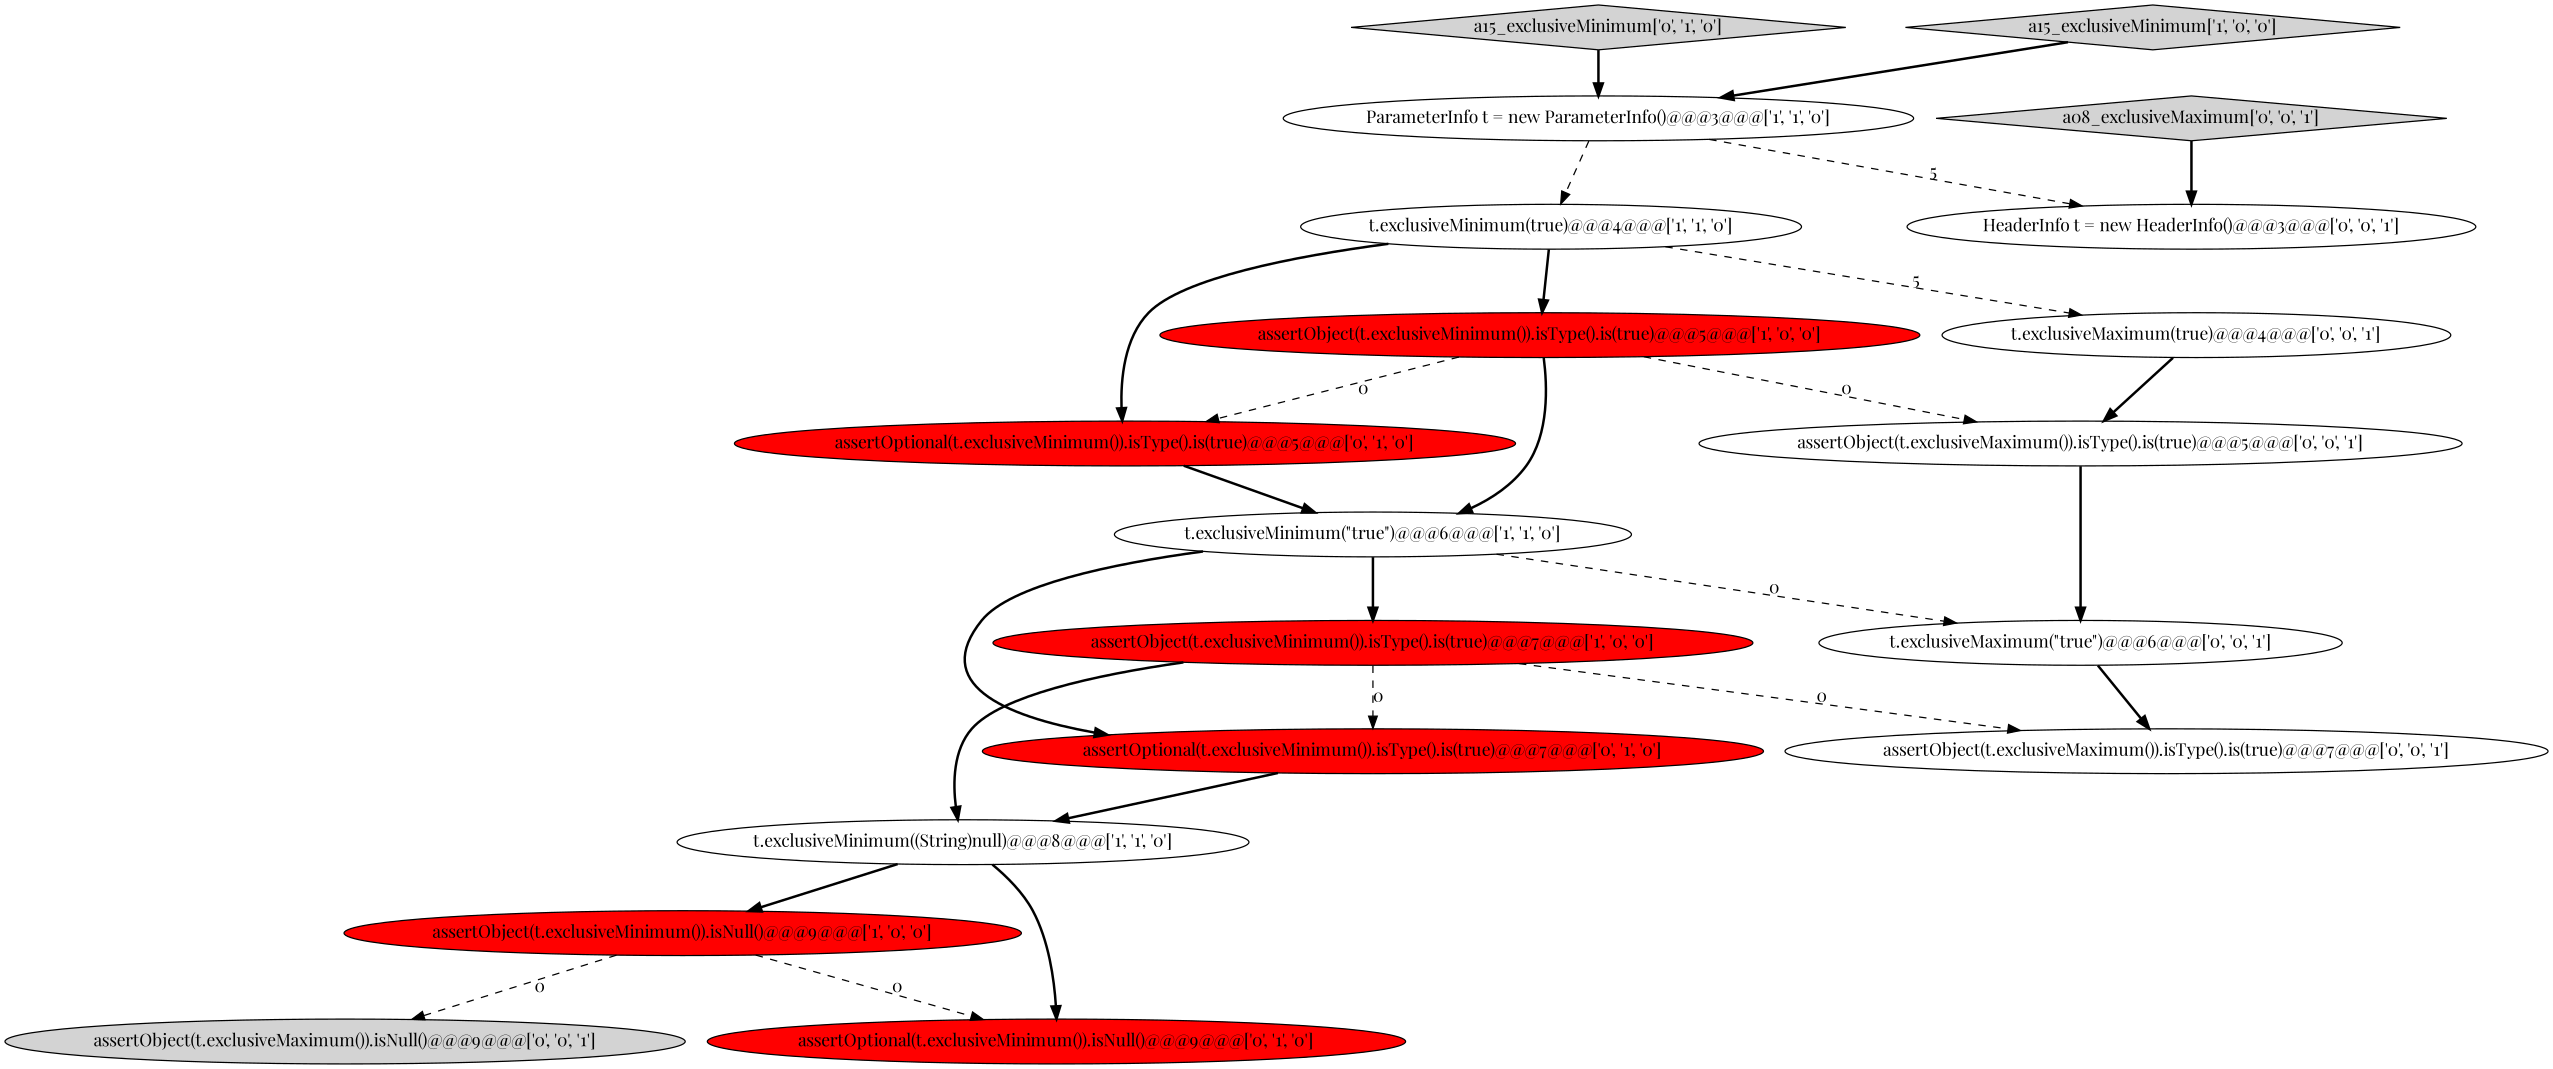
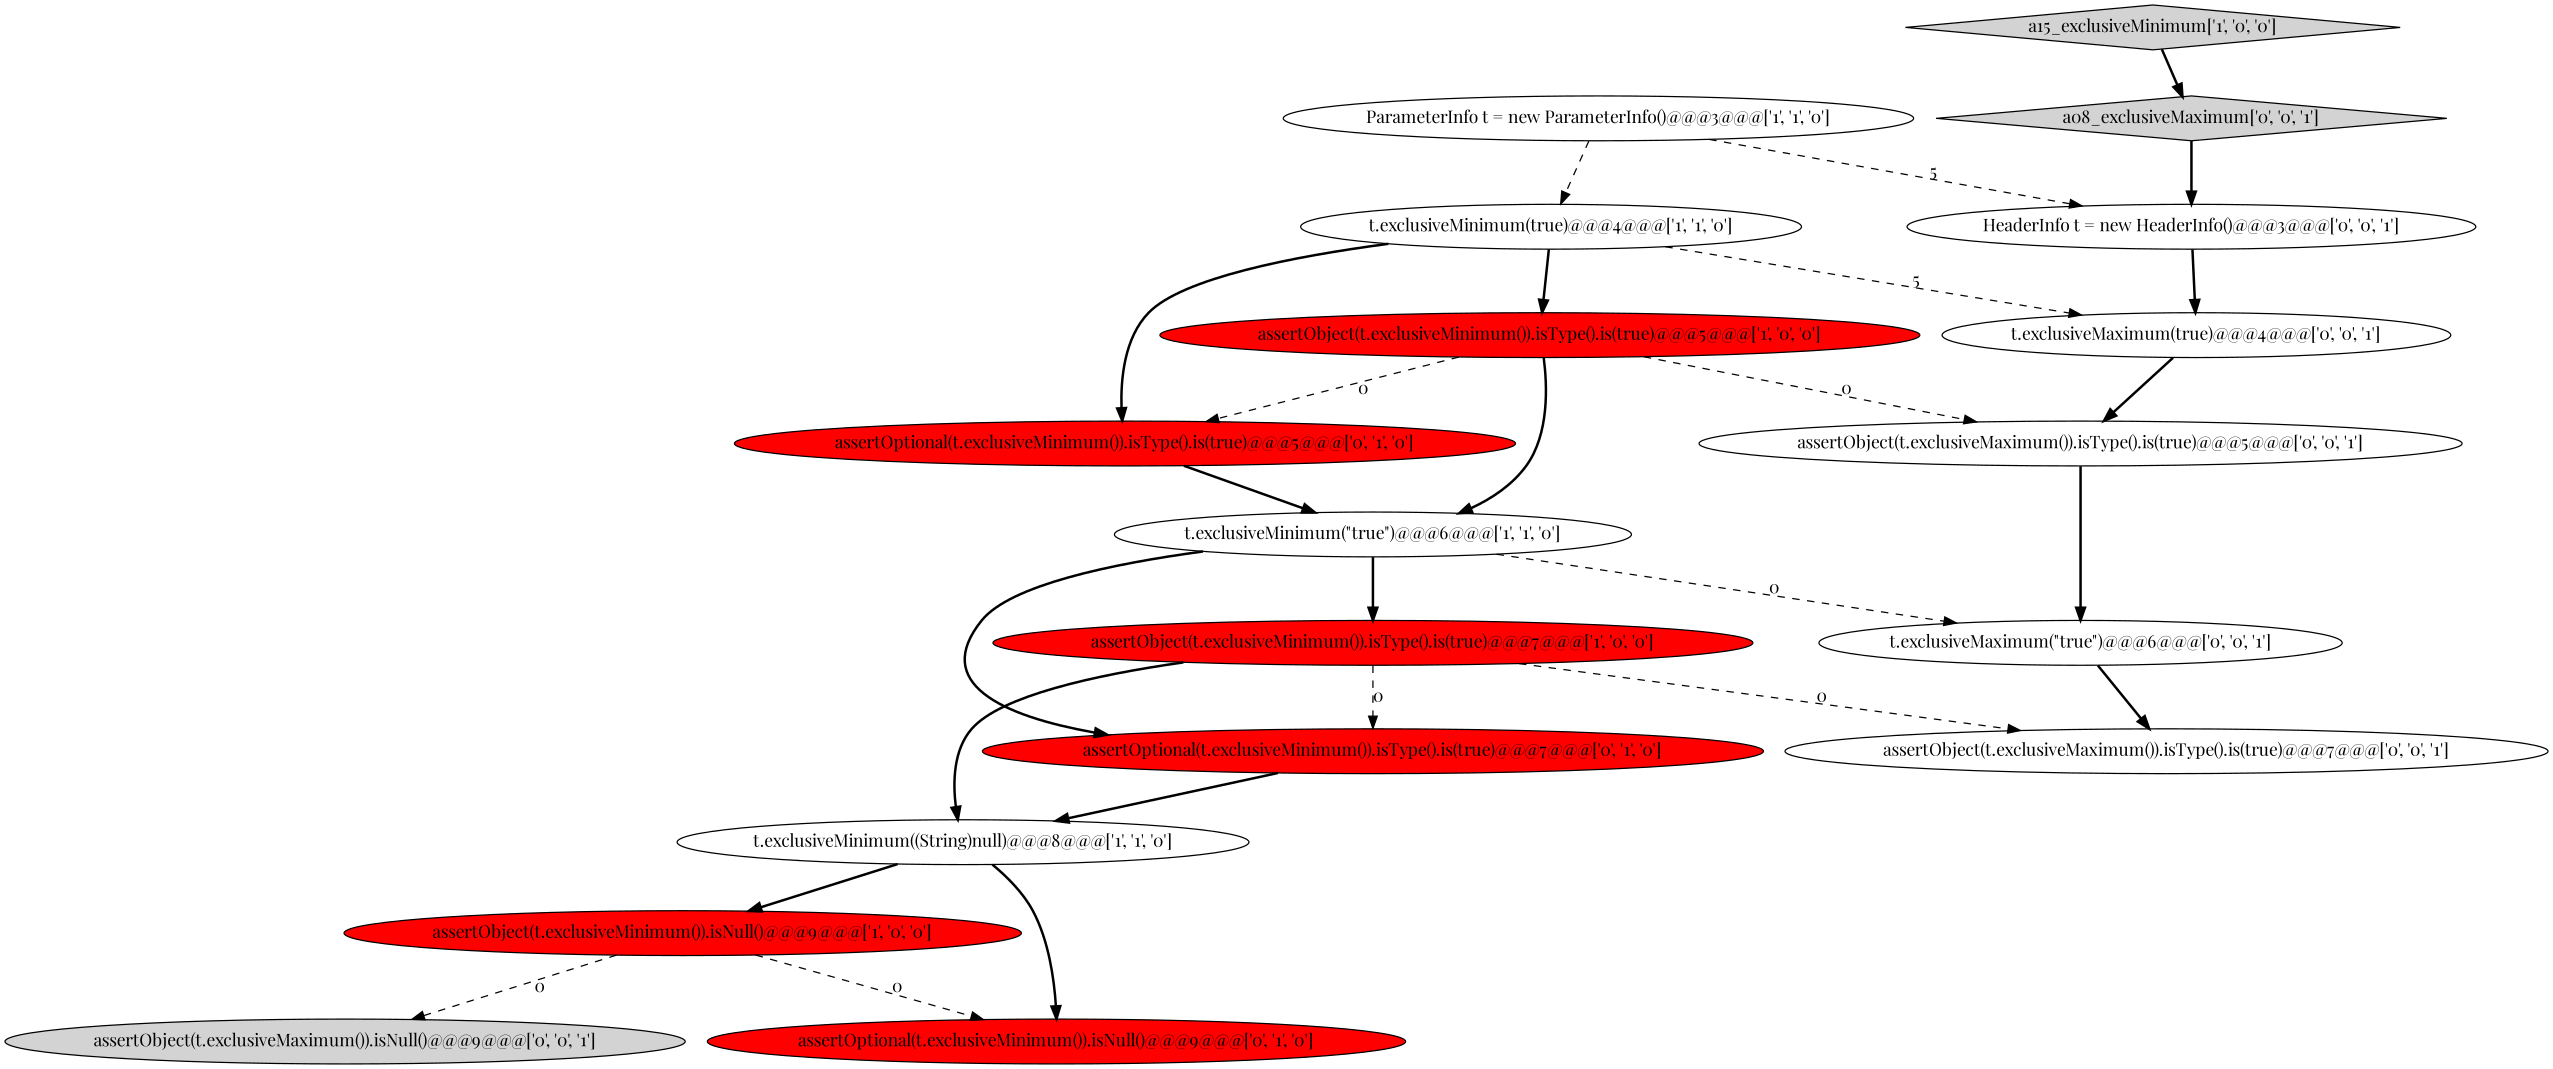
(1598, 27) -> none
(1901, 69) -> (2170, 67)
none -> (2194, 275)
